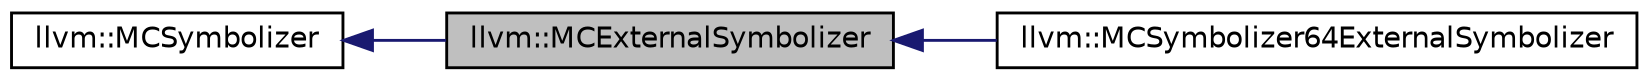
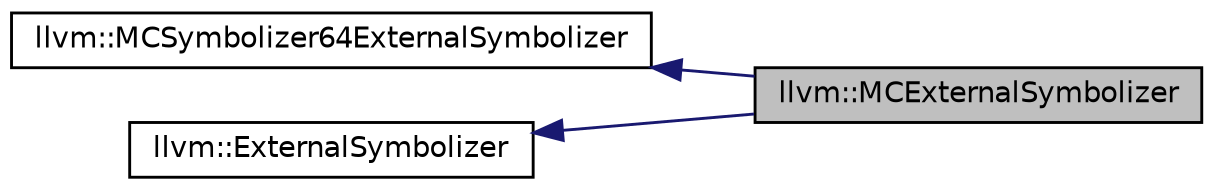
(177, 40) -> (331, 150)
(960, 40) -> (718, 73)
